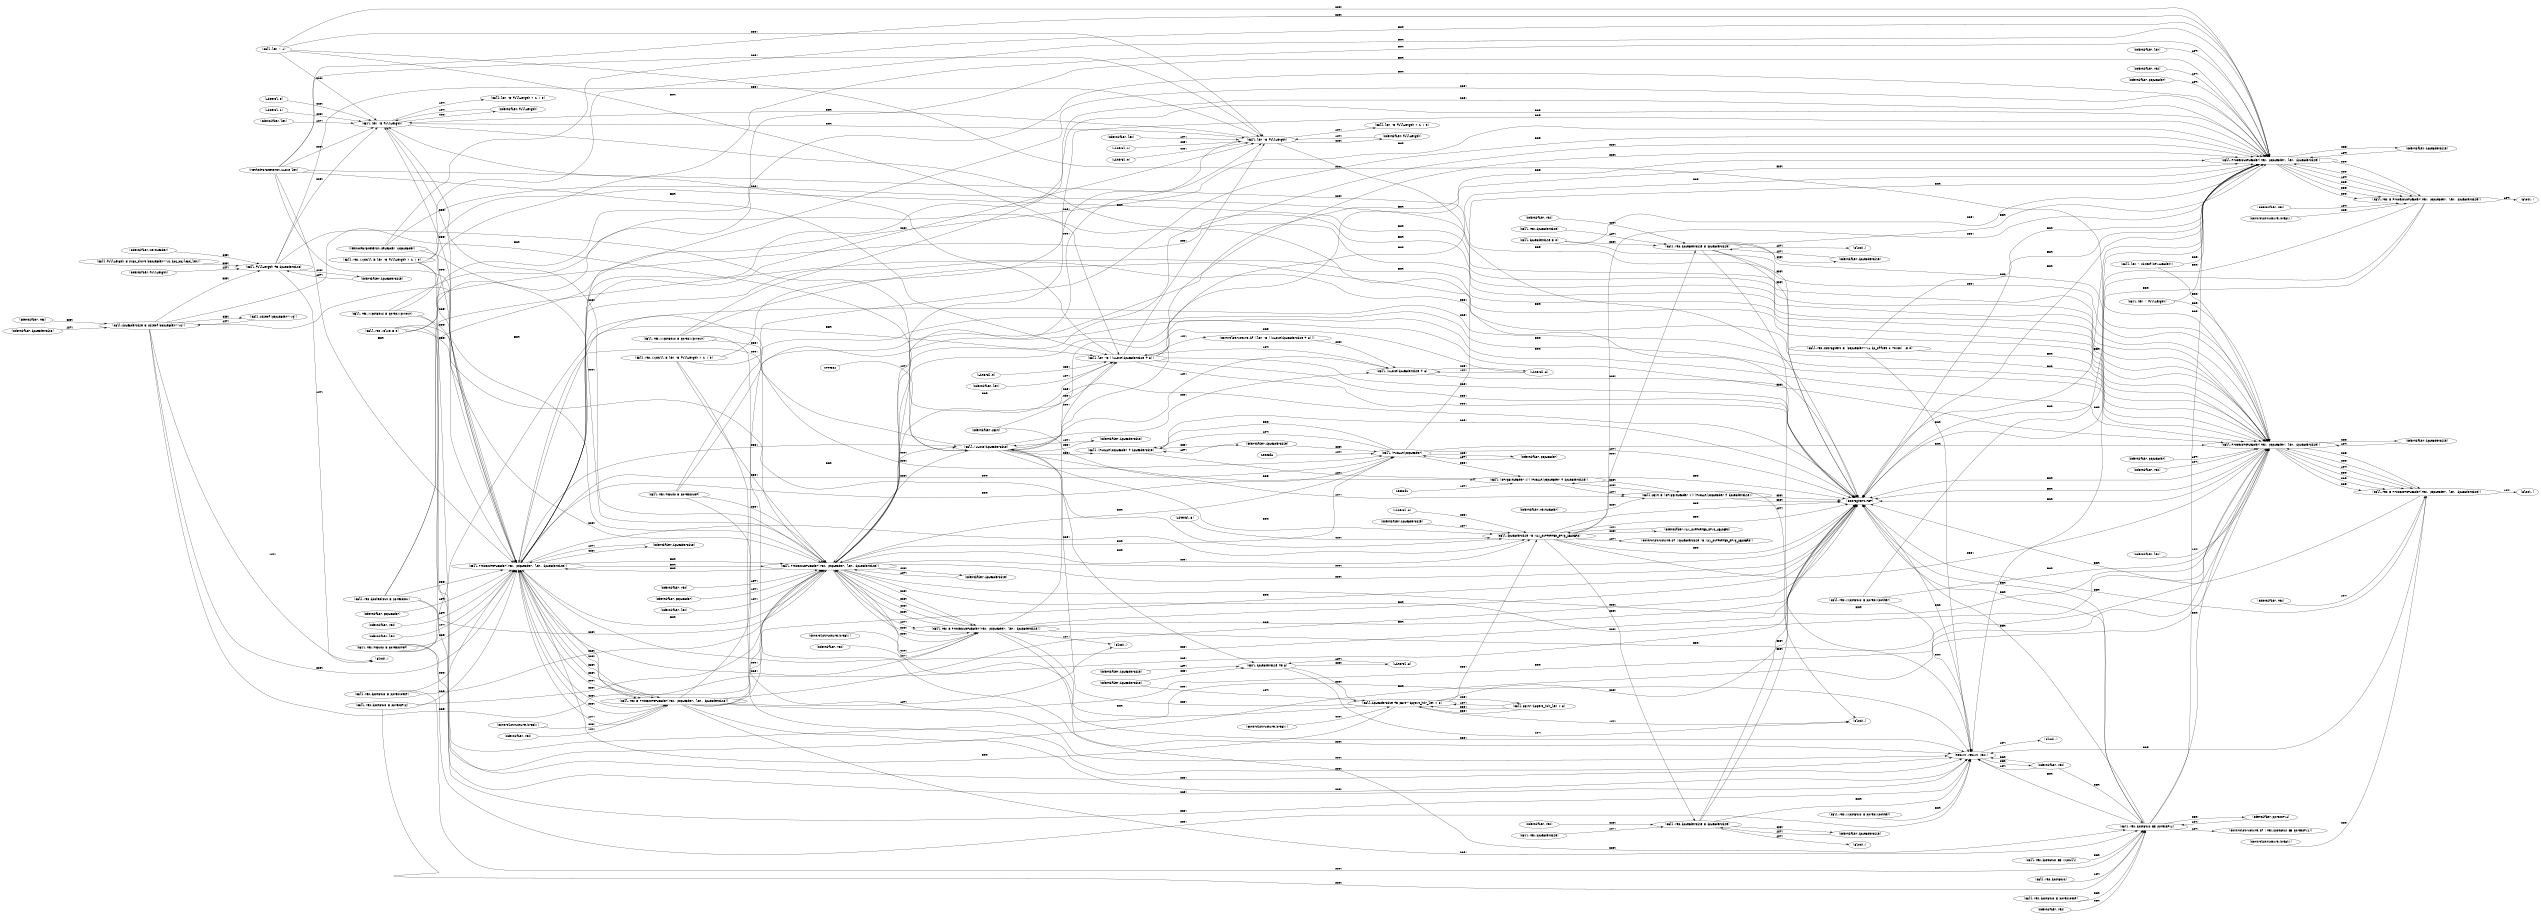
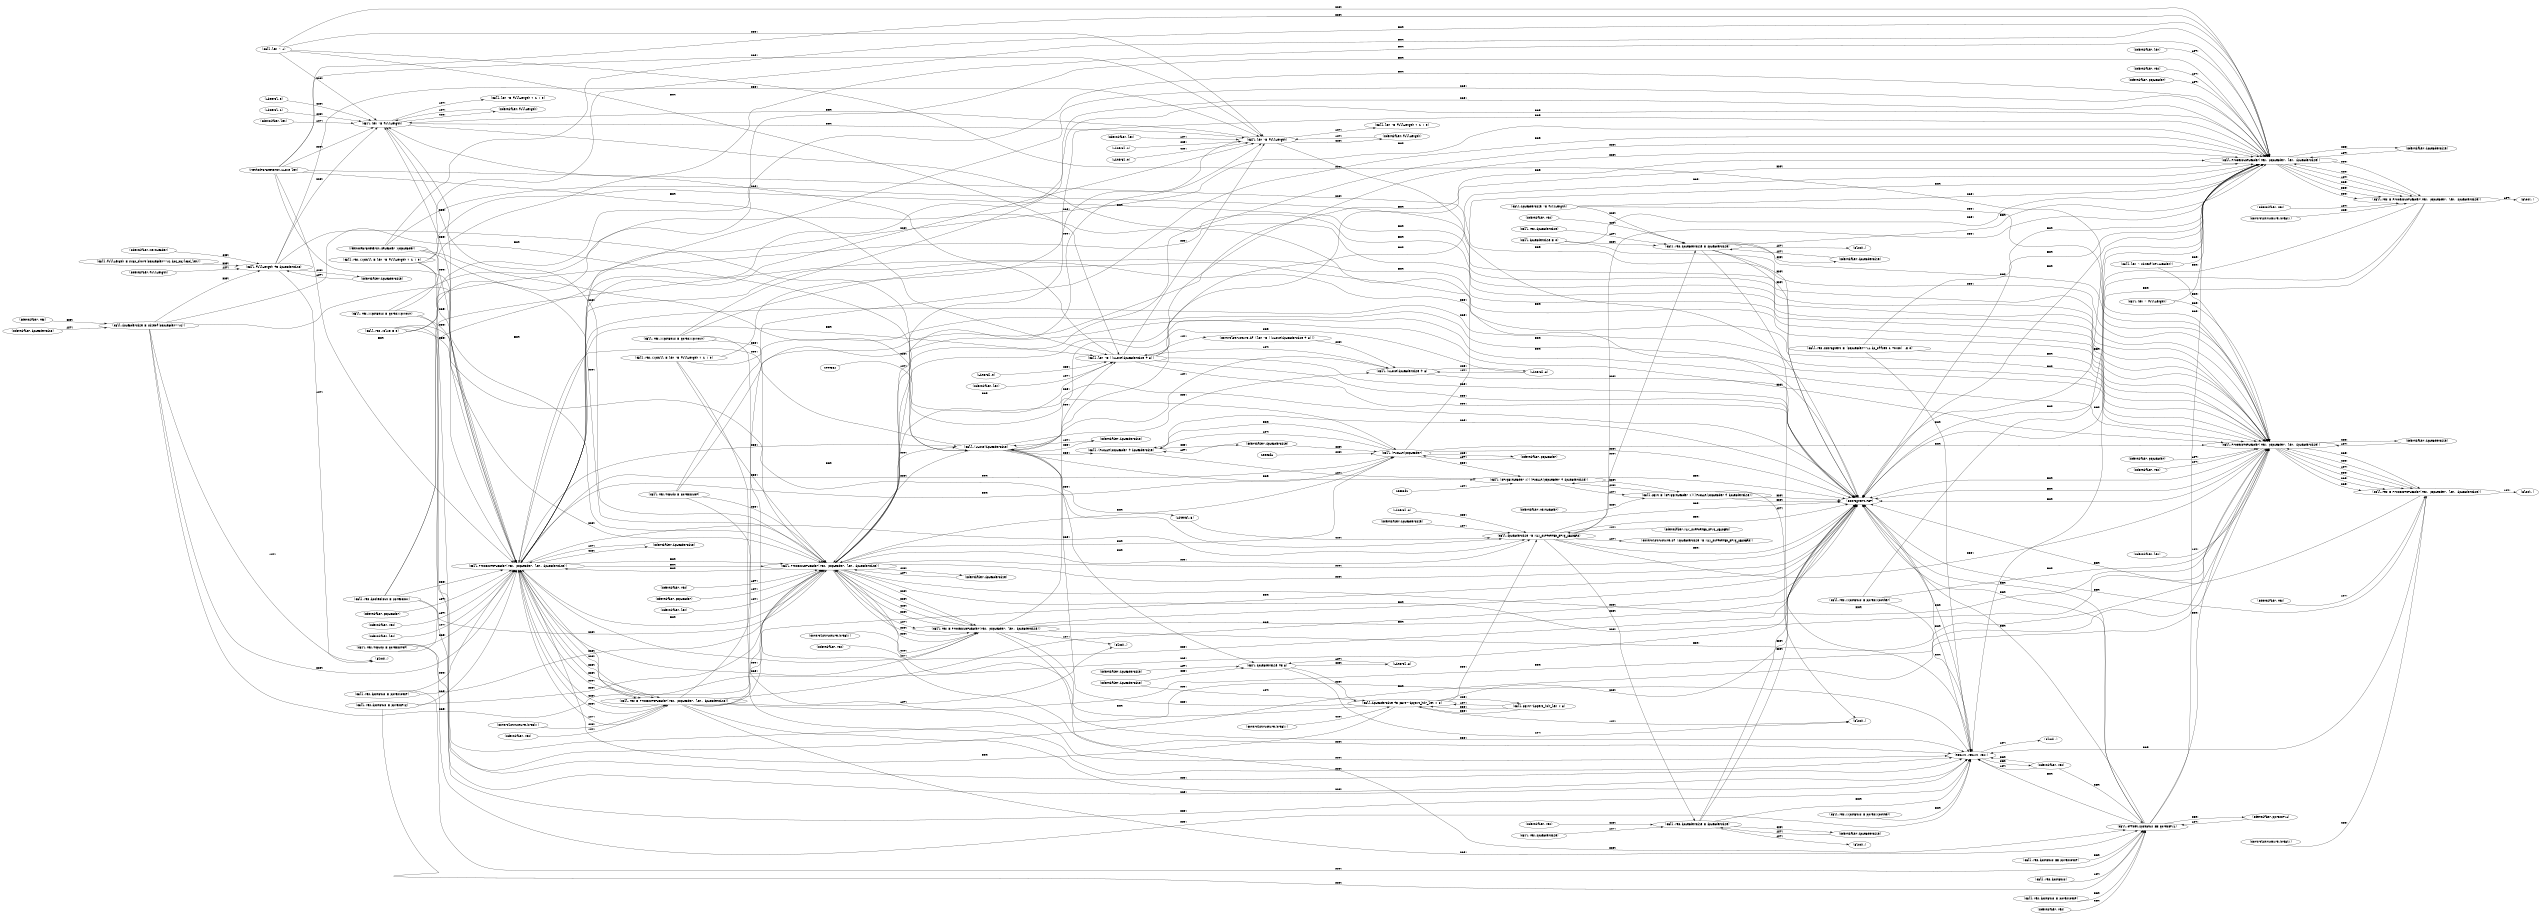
none -> (1539, 207)
(274, 317) -> none
(779, 396) -> (905, 360)
(986, 431) -> none
(1614, 449) -> (1614, 449)
(1340, 452) -> (1340, 452)
(1235, 529) -> (1077, 505)
(1621, 533) -> none
none -> (1934, 620)
(2147, 827) -> (2147, 827)
(2271, 831) -> none
(2051, 861) -> (2051, 861)
